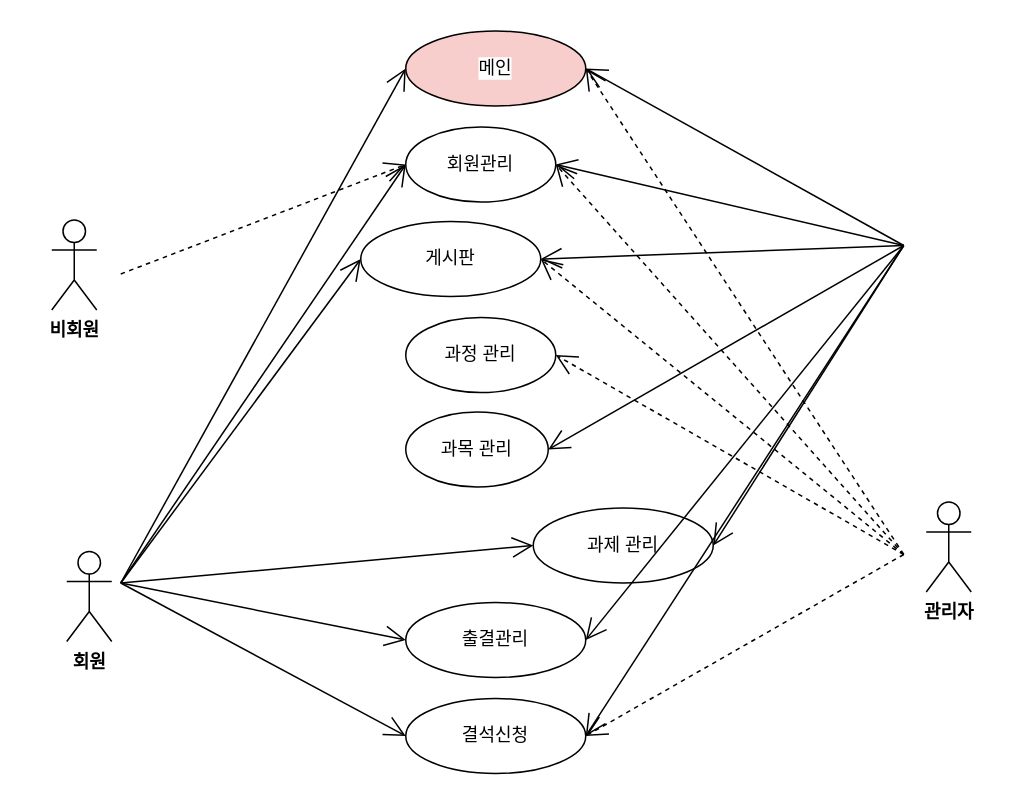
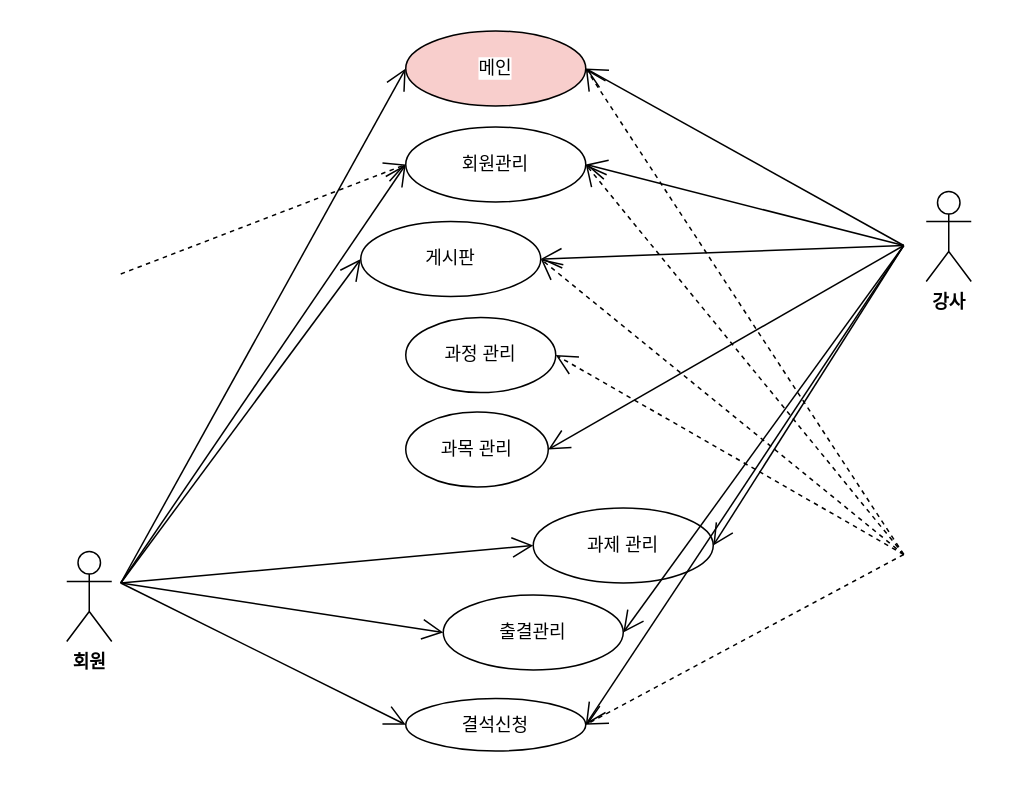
(481, 164) -> (496, 164)
none -> (949, 236)
(74, 265) -> none
(949, 547) -> none
(496, 640) -> (533, 632)
(496, 736) -> (496, 725)
